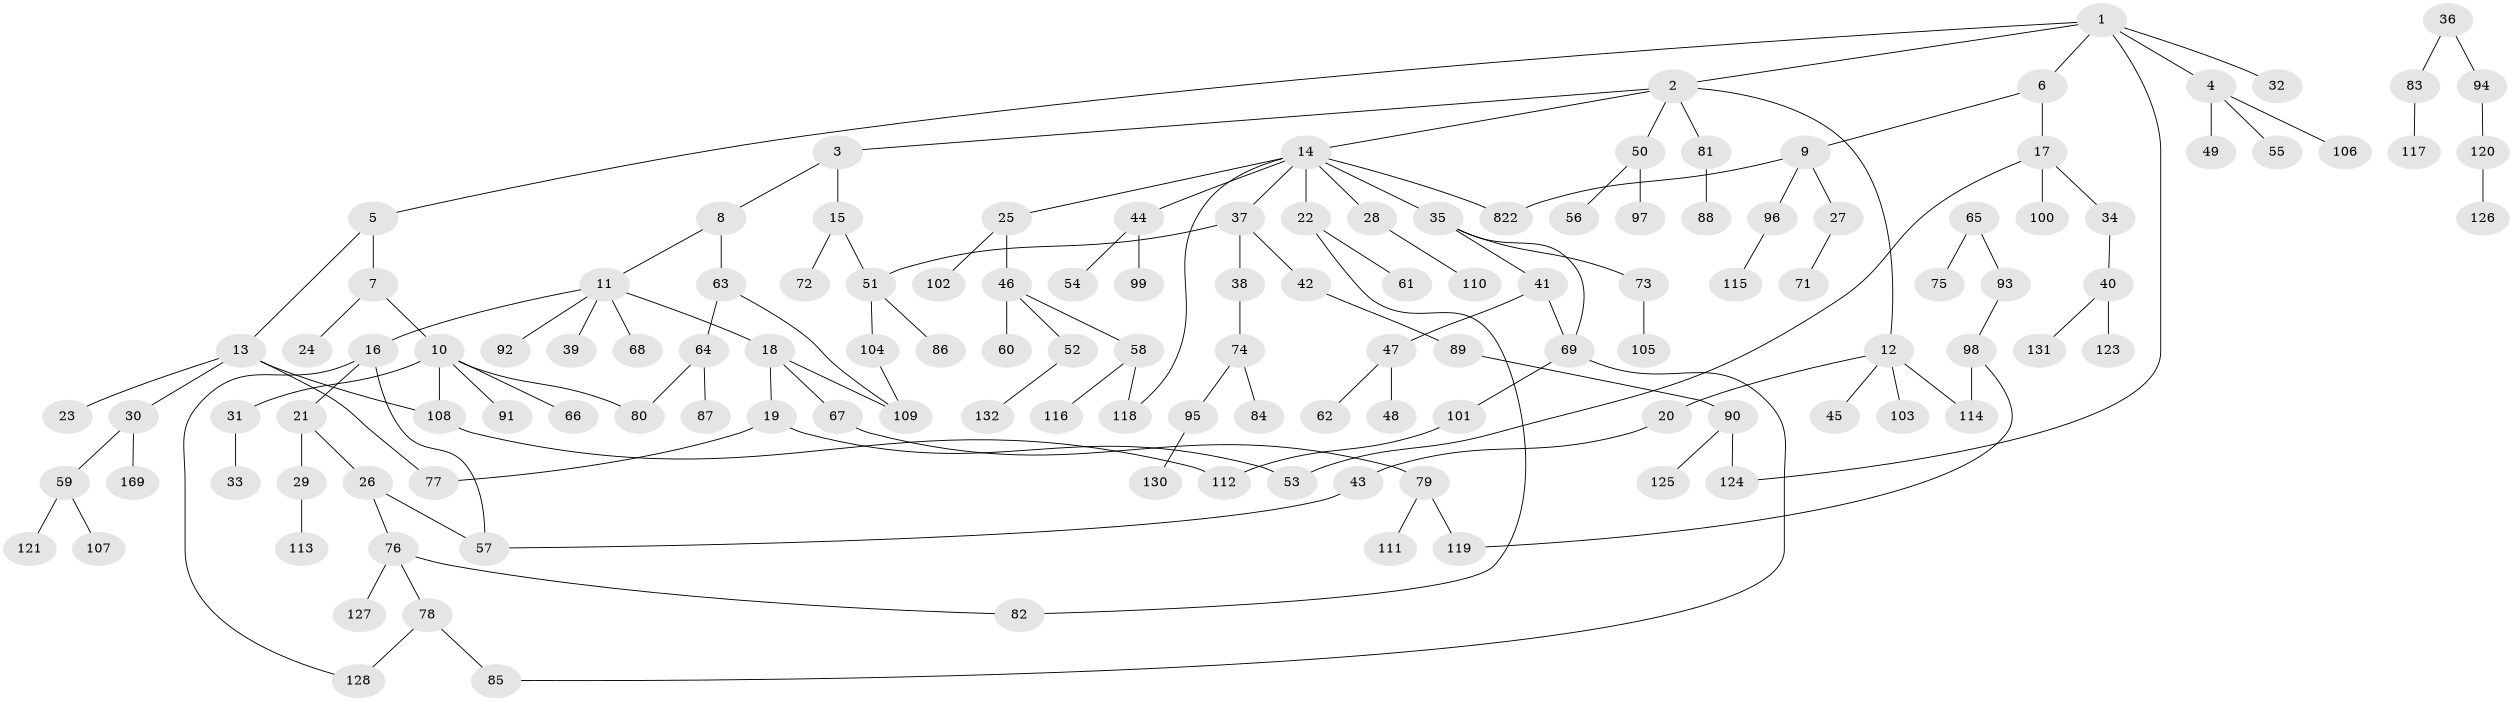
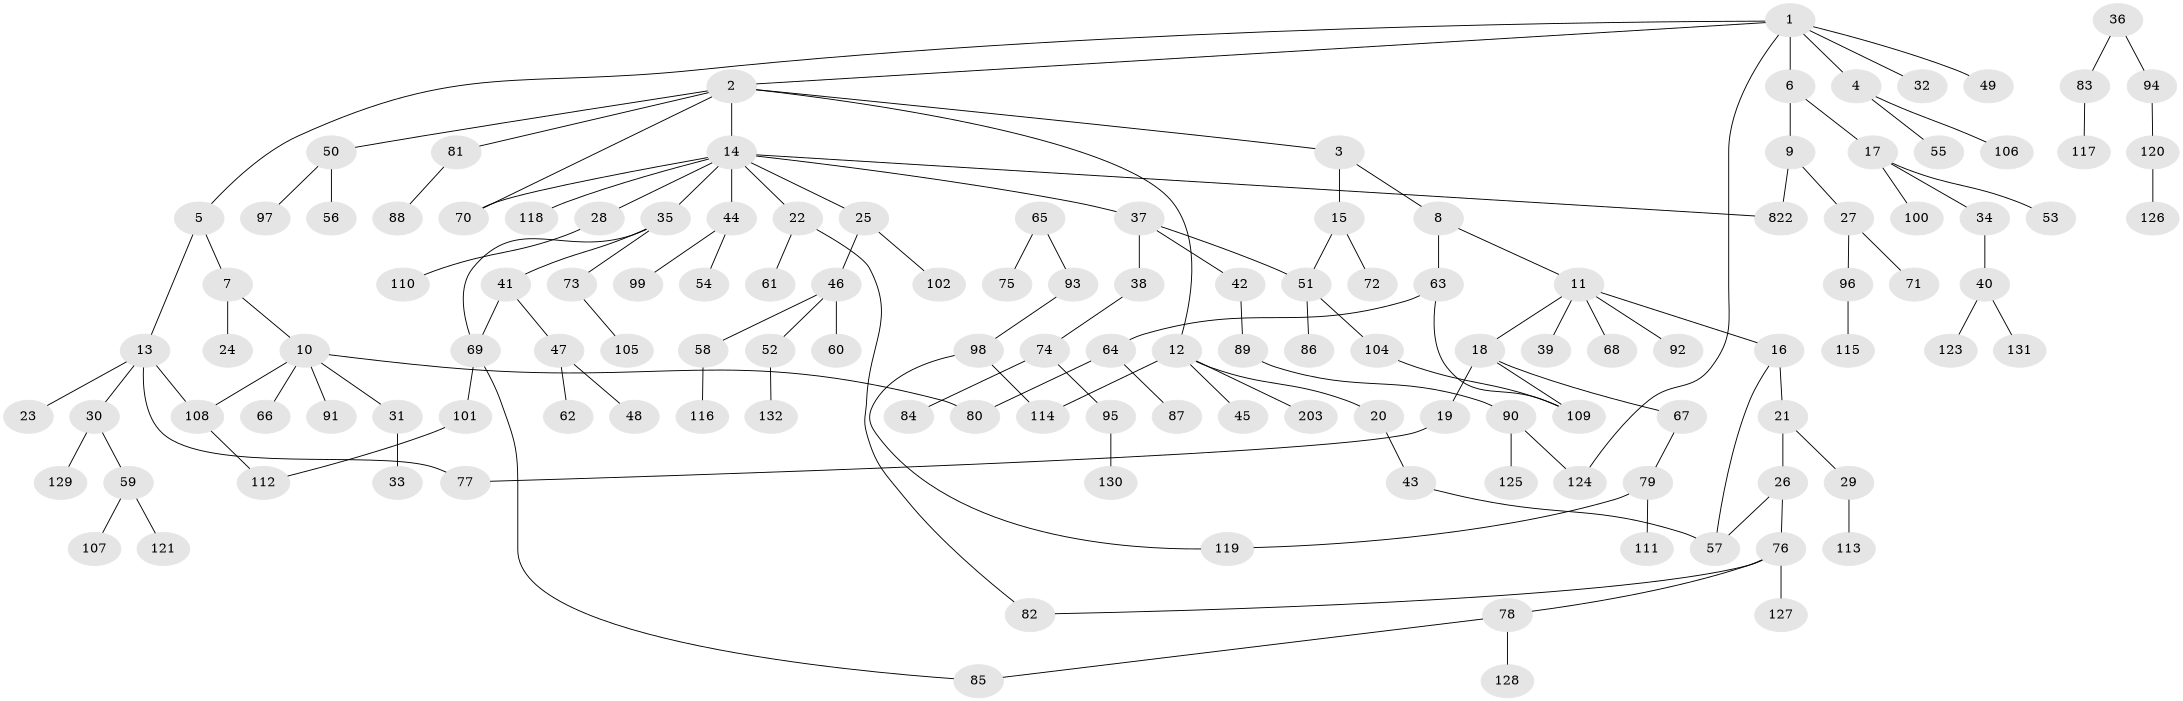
(2211, 119) -> (1892, 48)
(1789, 185) -> (1849, 252)
none -> (464, 218)
(1132, 384) -> none
(1903, 417) -> (1311, 417)
(934, 453) -> none
(133, 483) -> (61, 483)
(185, 496) -> none
